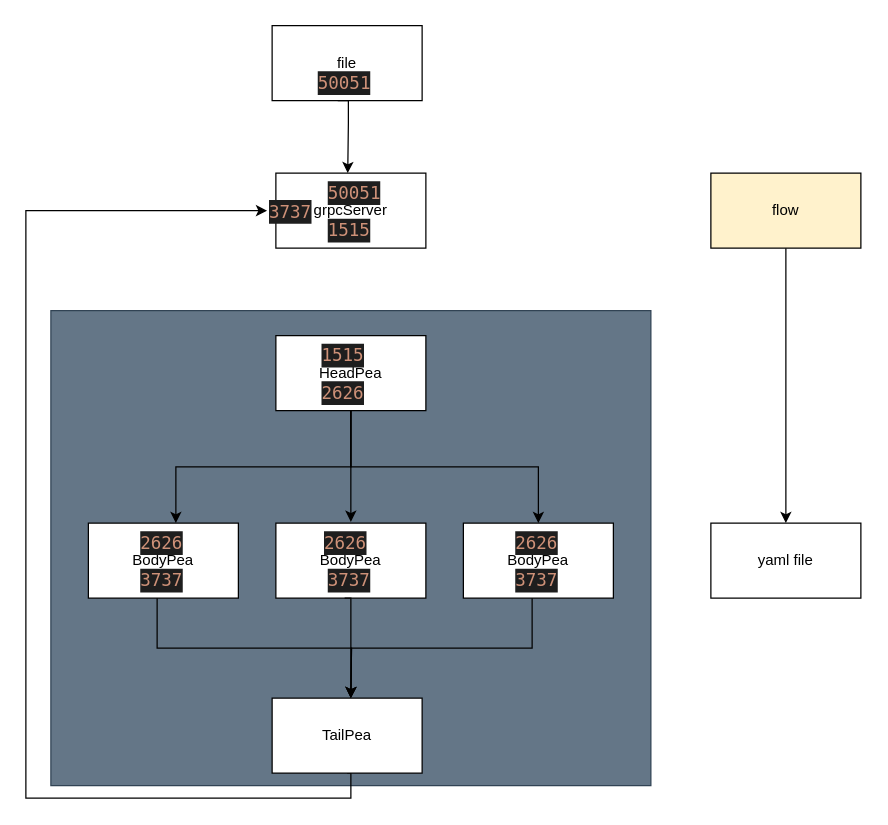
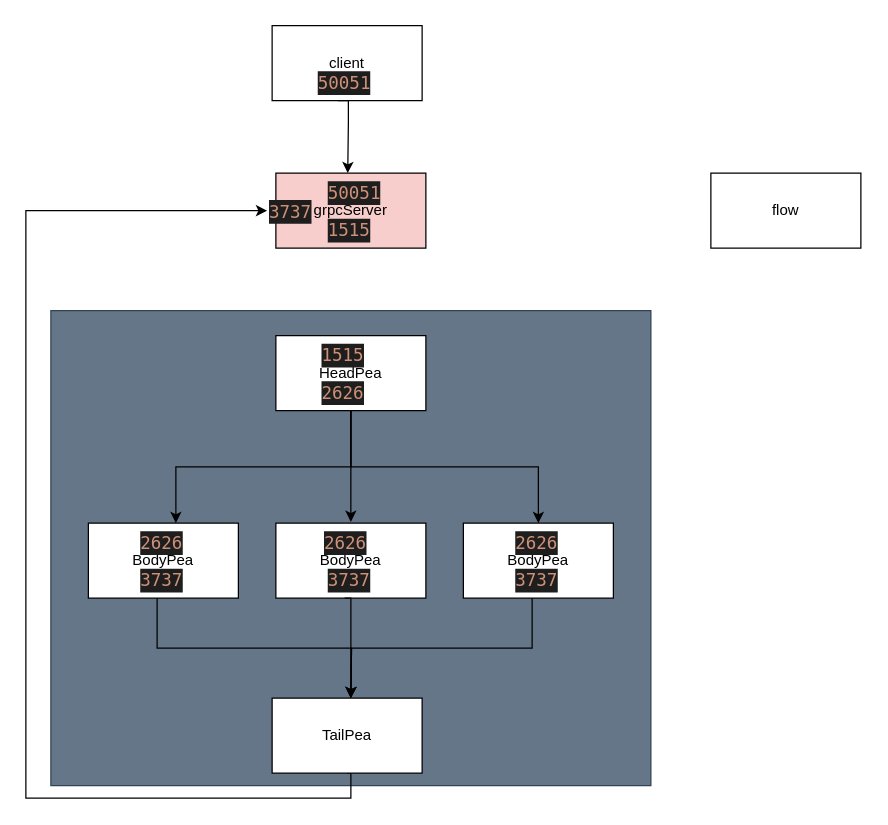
(347, 63) -> (347, 63)
(351, 211) -> (351, 211)
(786, 211) -> (786, 211)
(786, 381) -> none
(786, 561) -> none
